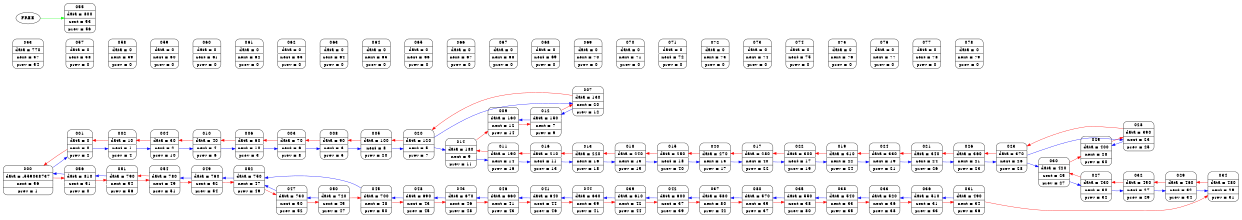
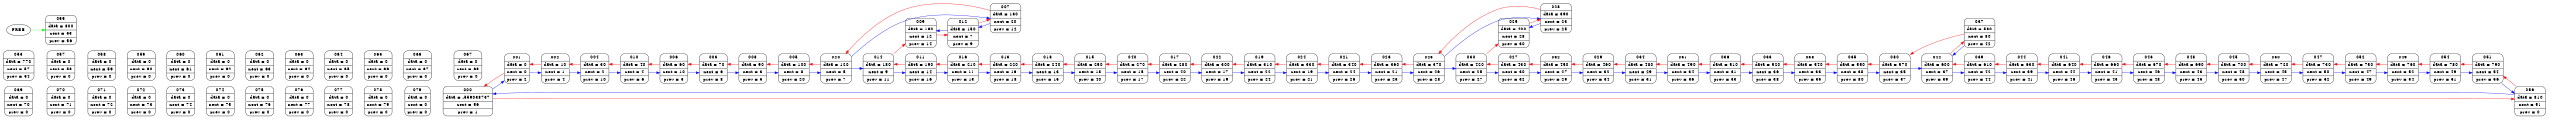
(546, 54) -> none
none -> (1660, 73)
none -> (418, 101)
(145, 176) -> (2465, 73)
(315, 176) -> (2253, 73)
(738, 198) -> (1914, 68)
